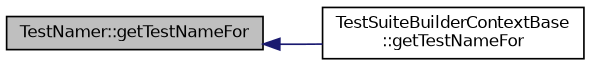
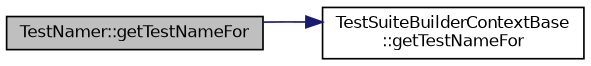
(301, 44) -> (285, 22)
